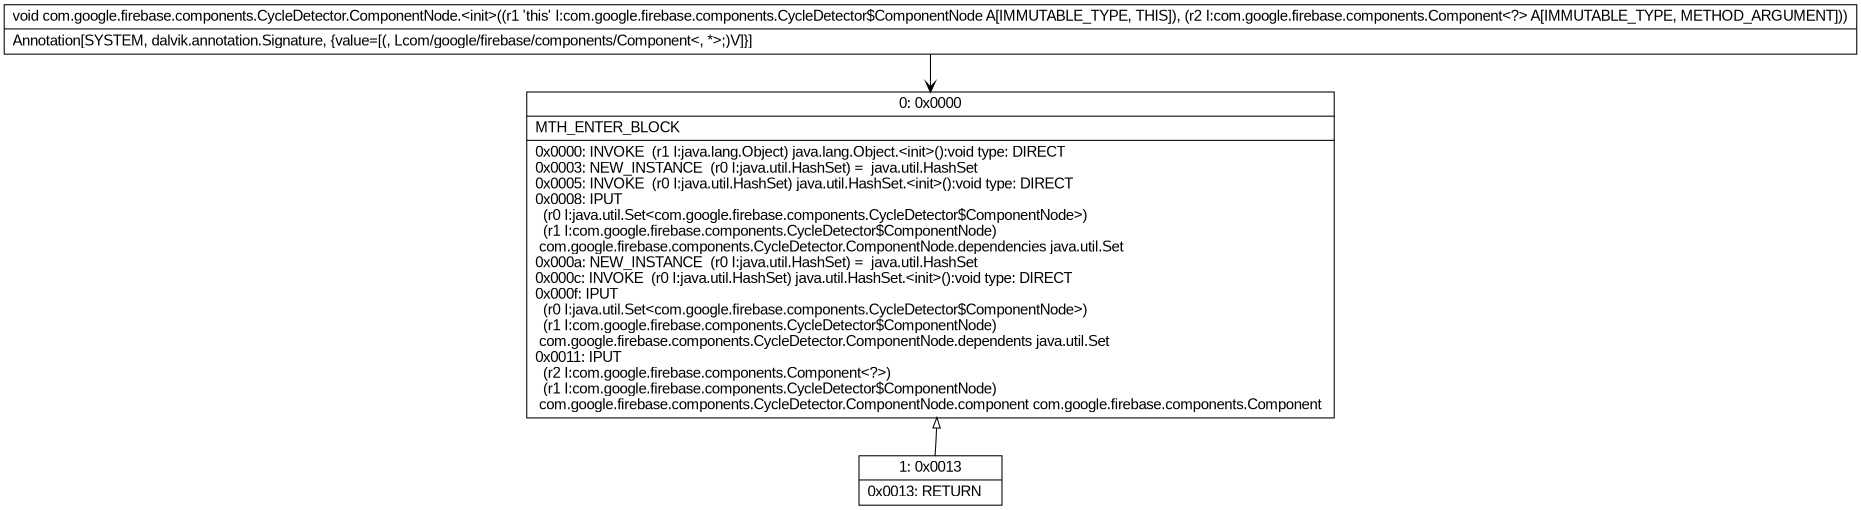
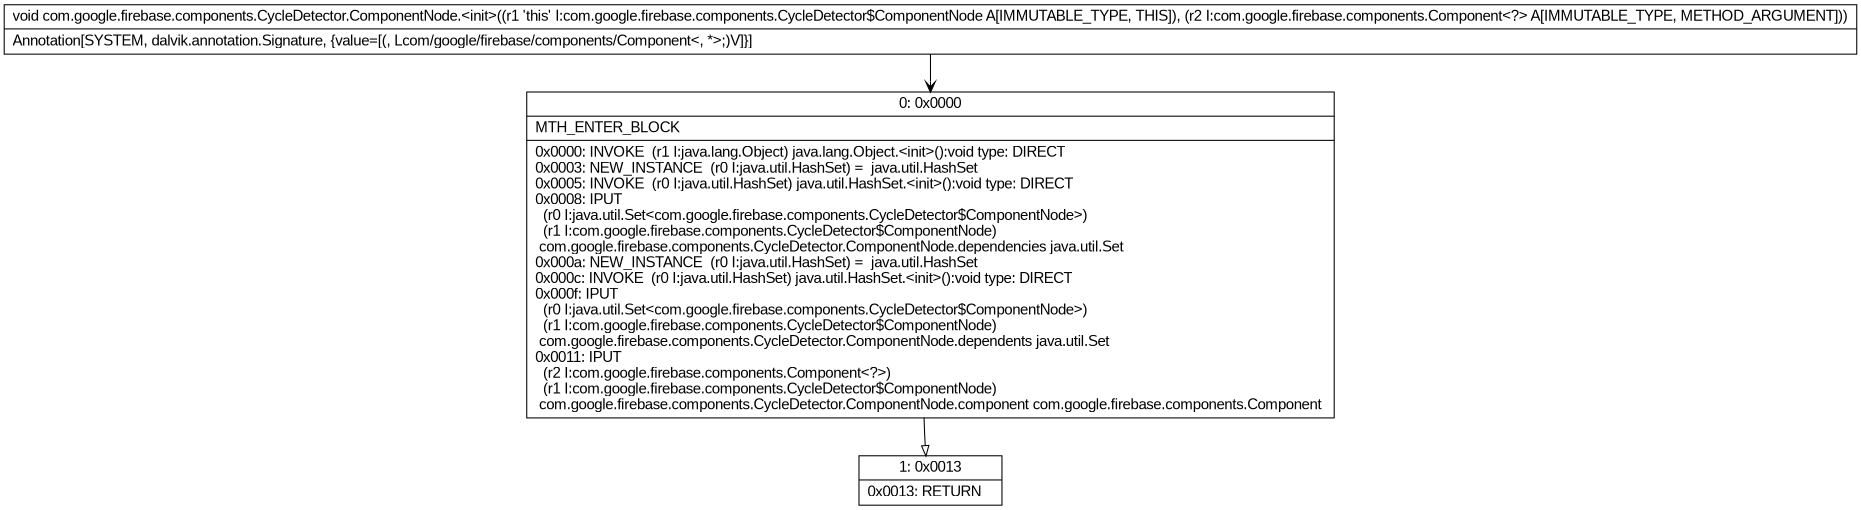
(936, 442) -> (925, 431)
